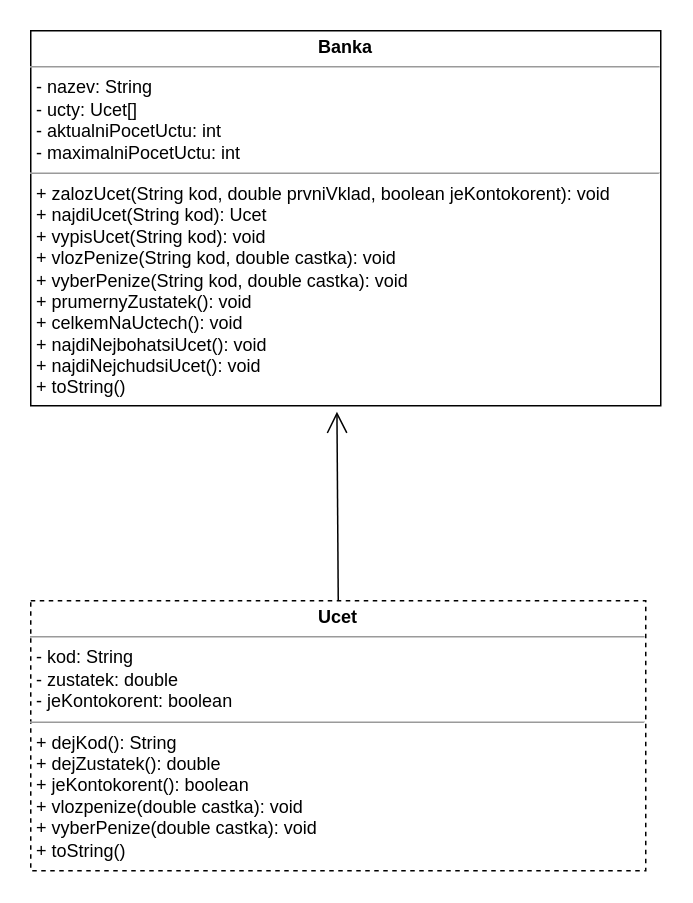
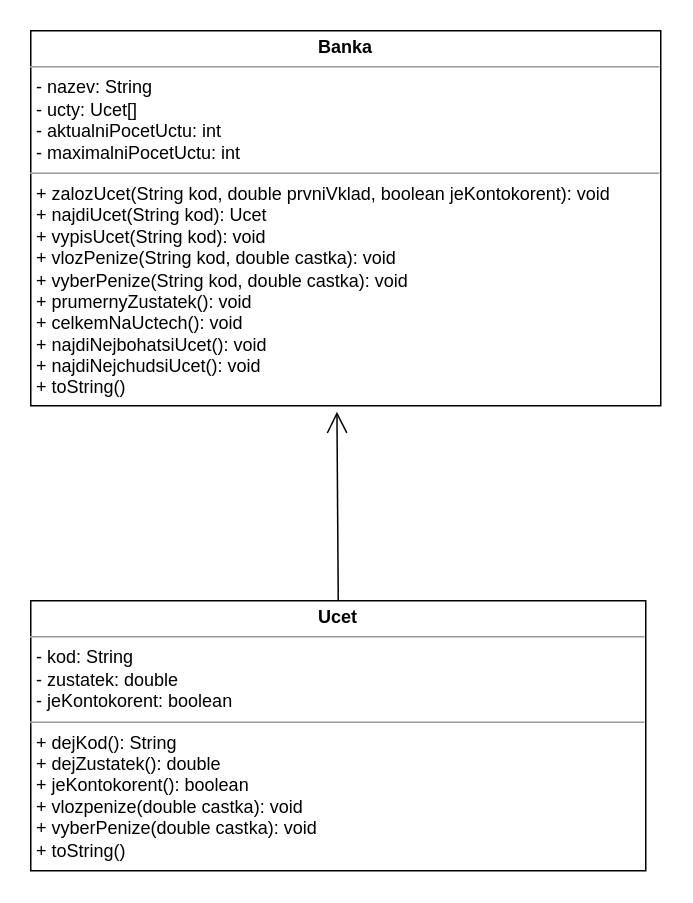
(338, 736) -> (338, 736)
